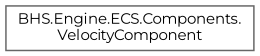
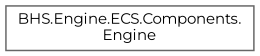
(130, 28) -> (130, 28)
